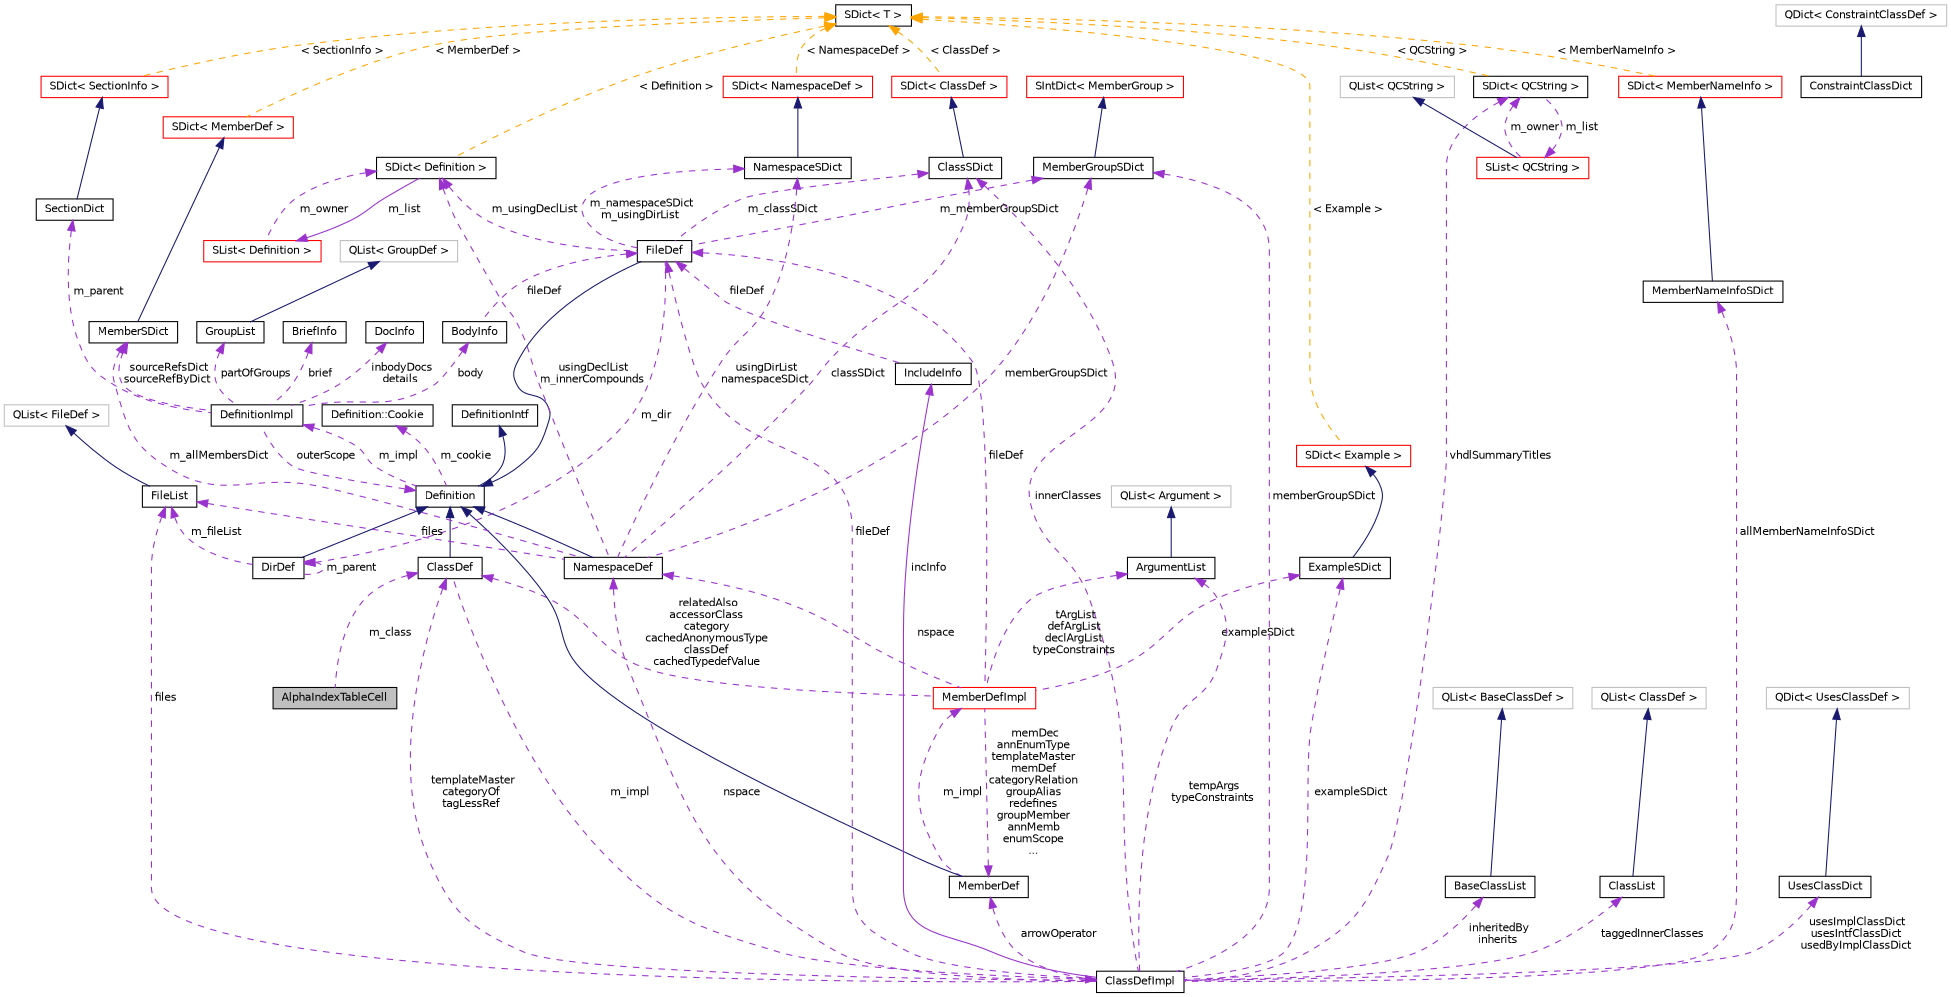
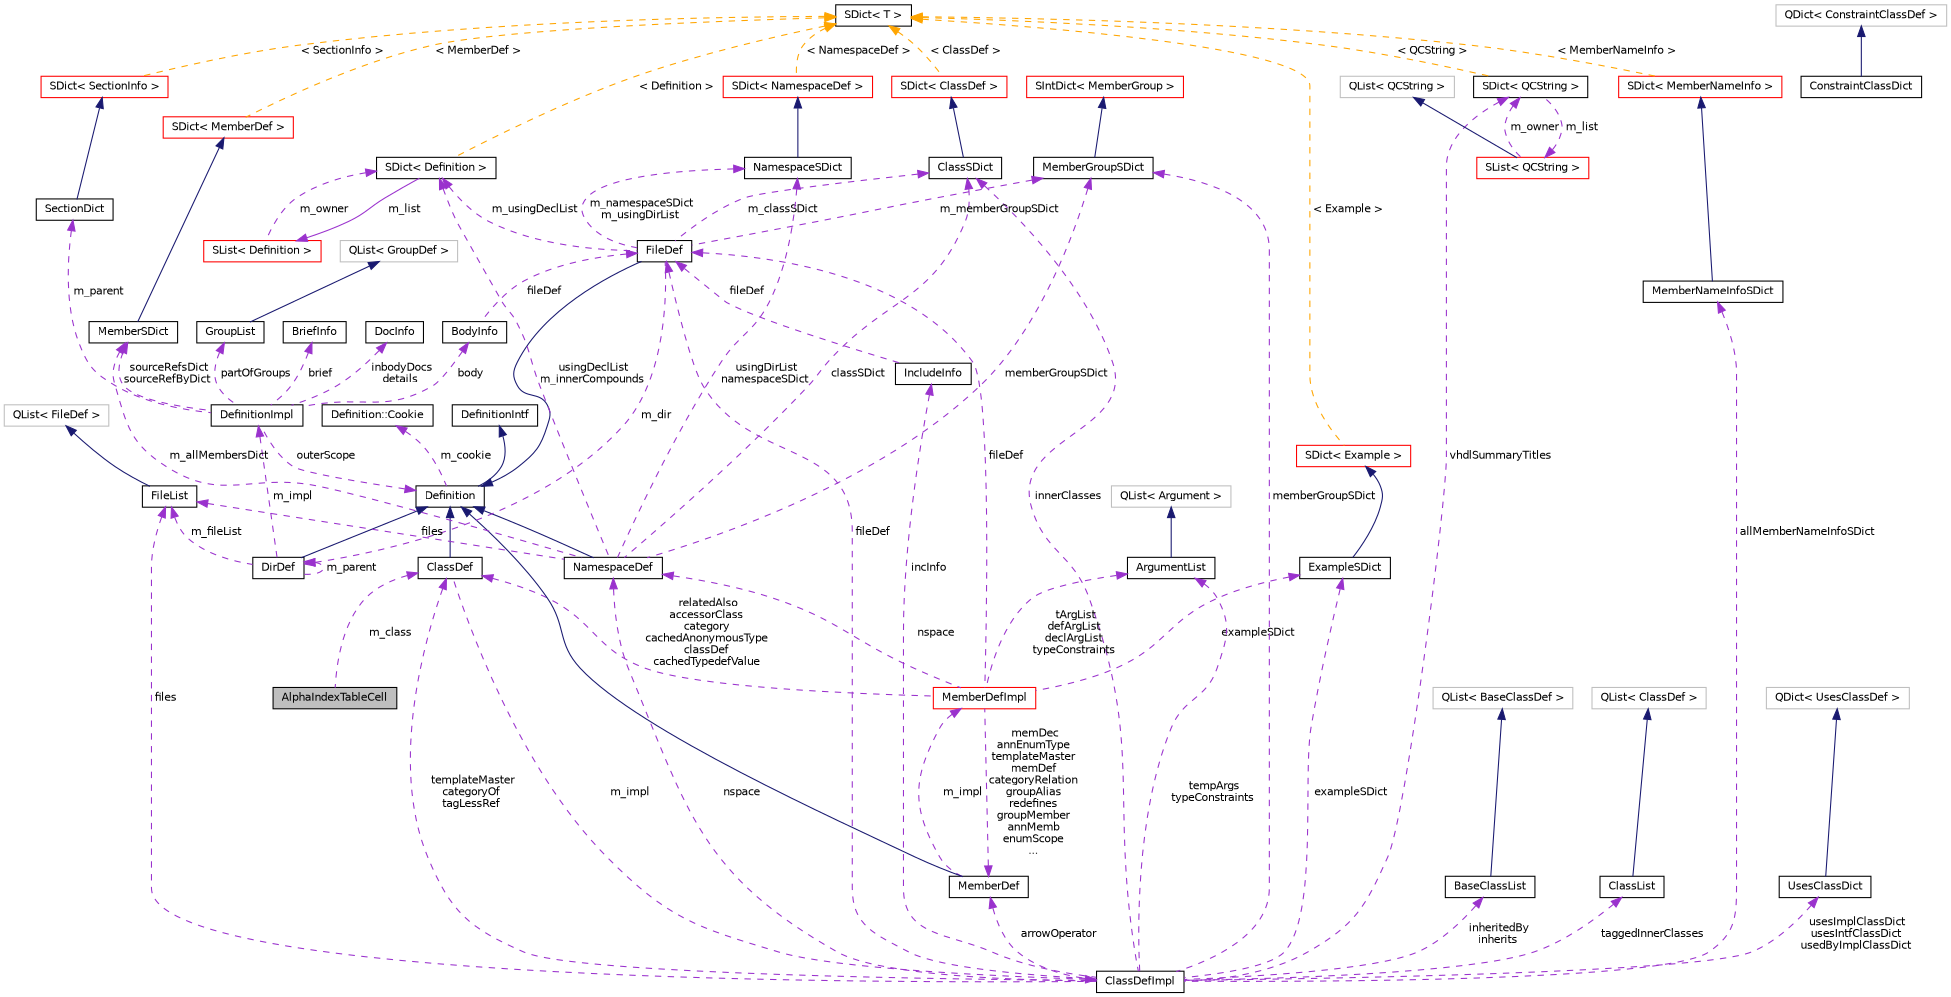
(366, 456) -> (269, 497)
(903, 754) -> (903, 754)
